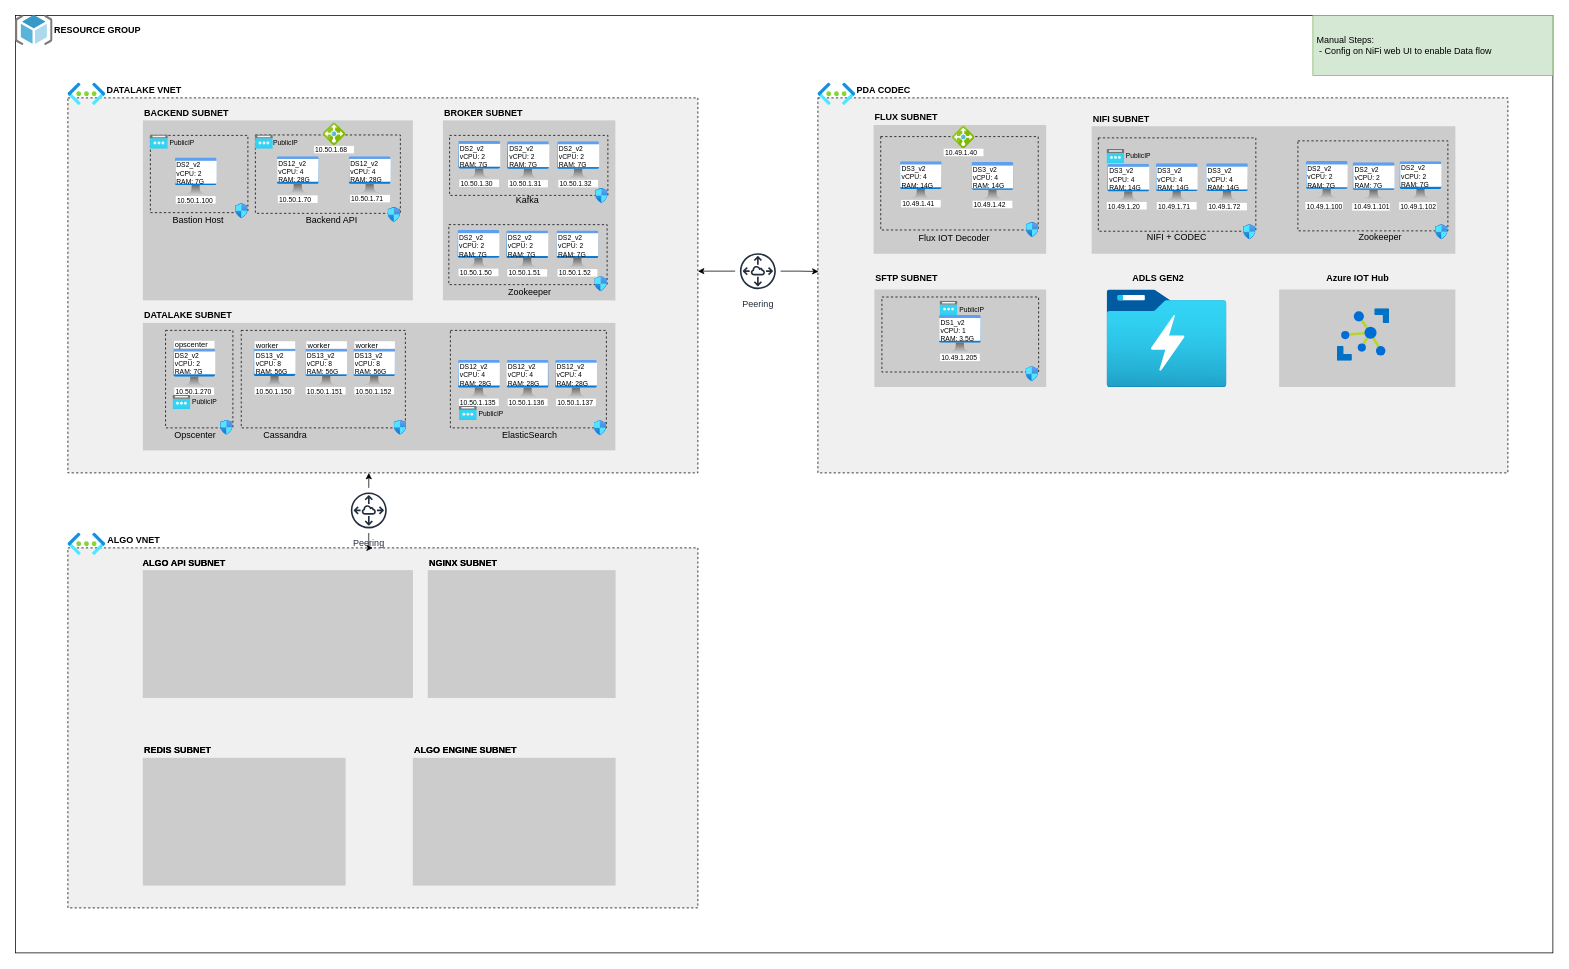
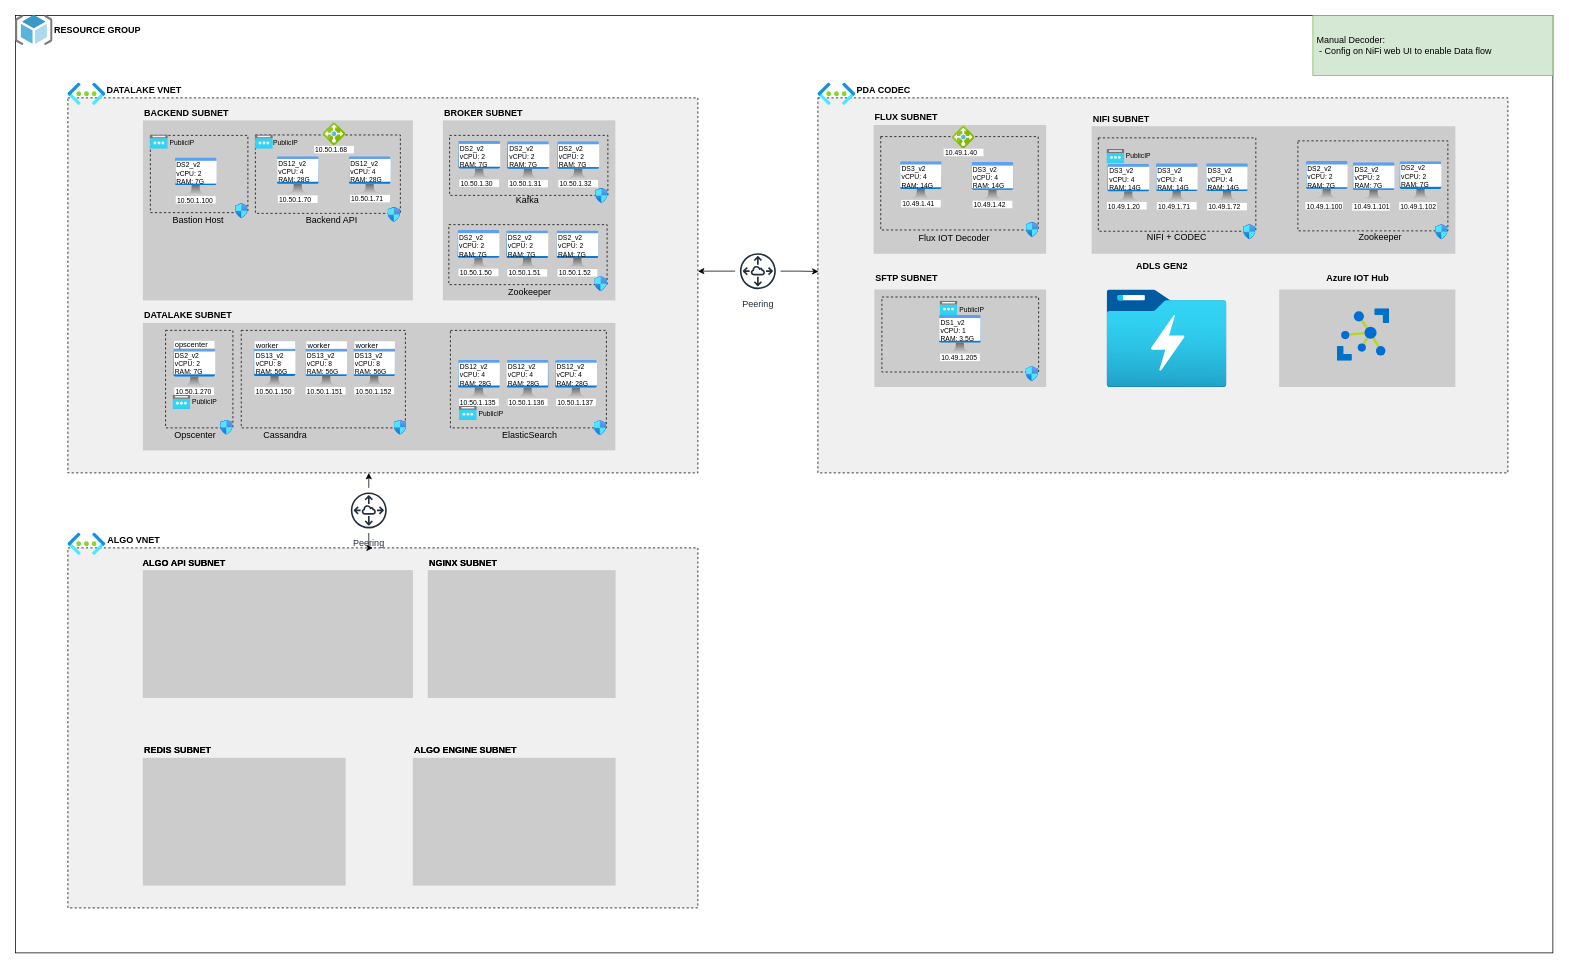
(1406, 45) -> (1406, 45)
(1158, 278) -> (1162, 267)
